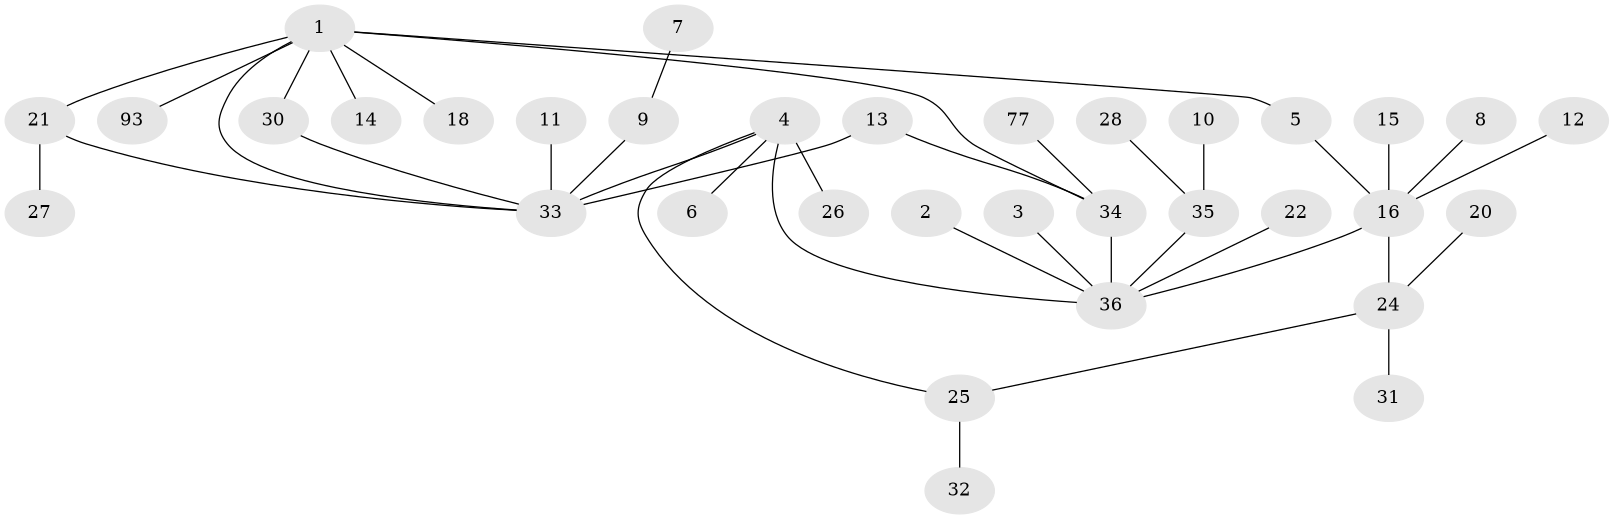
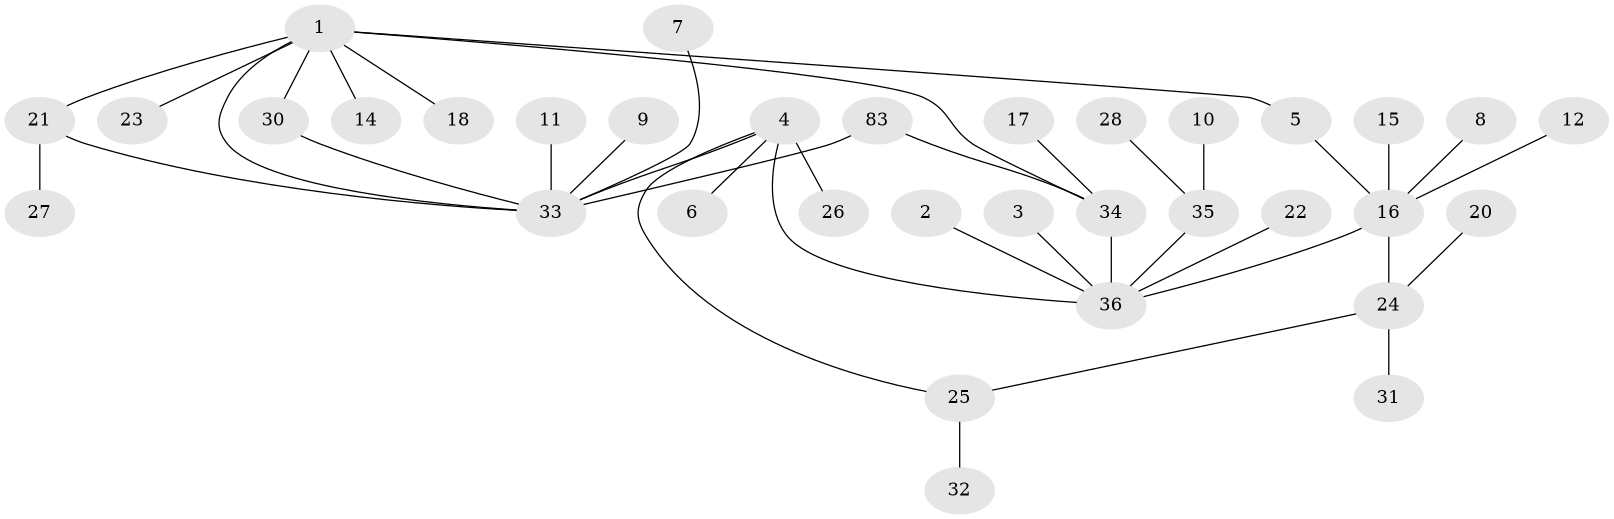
(661, 74) -> (679, 152)
(132, 121) -> (132, 121)
(877, 121) -> (877, 121)
(1019, 121) -> (1019, 121)
